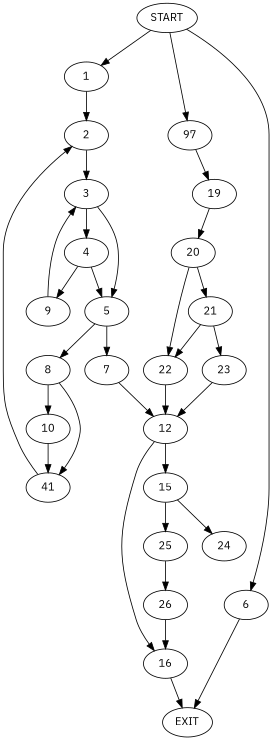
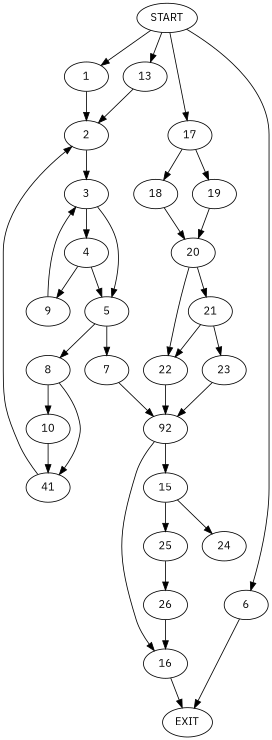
none -> (145, 77)
(190, 135) -> (190, 135)
none -> (156, 194)
(166, 429) -> (166, 429)
